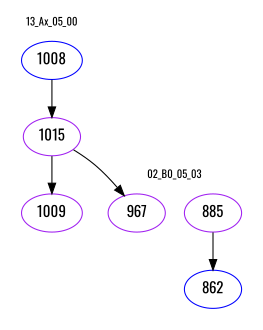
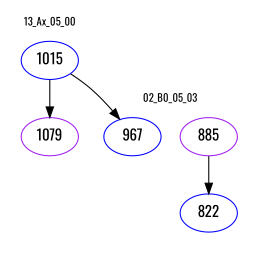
(52, 60) -> none
(52, 137) -> (50, 60)
(52, 213) -> (50, 137)
(137, 213) -> (132, 137)
(213, 289) -> (209, 213)
